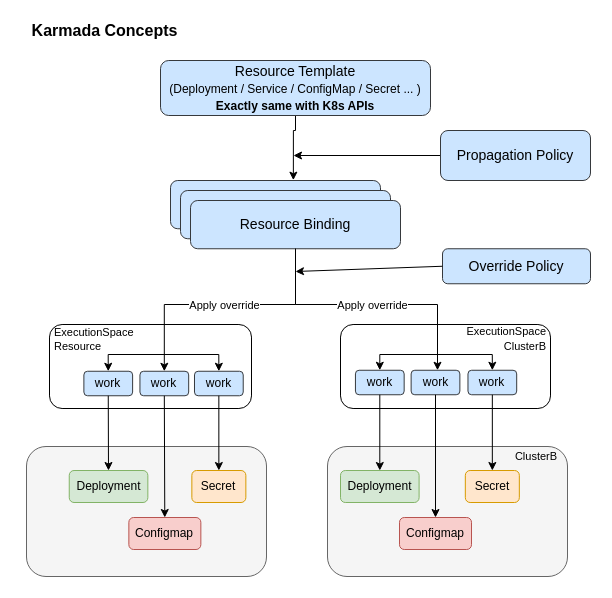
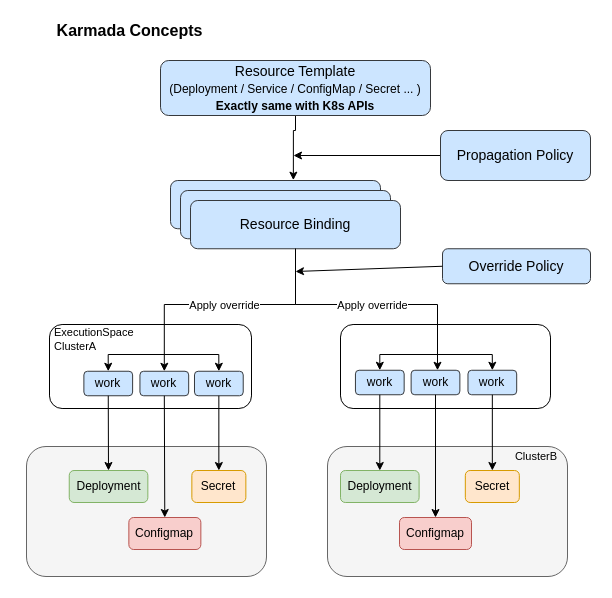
(105, 31) -> (130, 31)
(470, 338) -> none
(96, 340) -> (96, 340)
